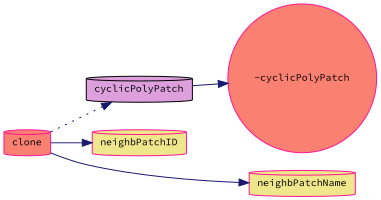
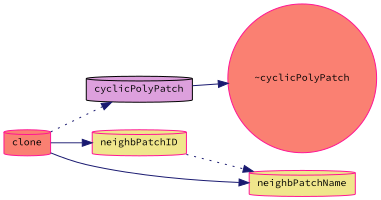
none -> (215, 162)
